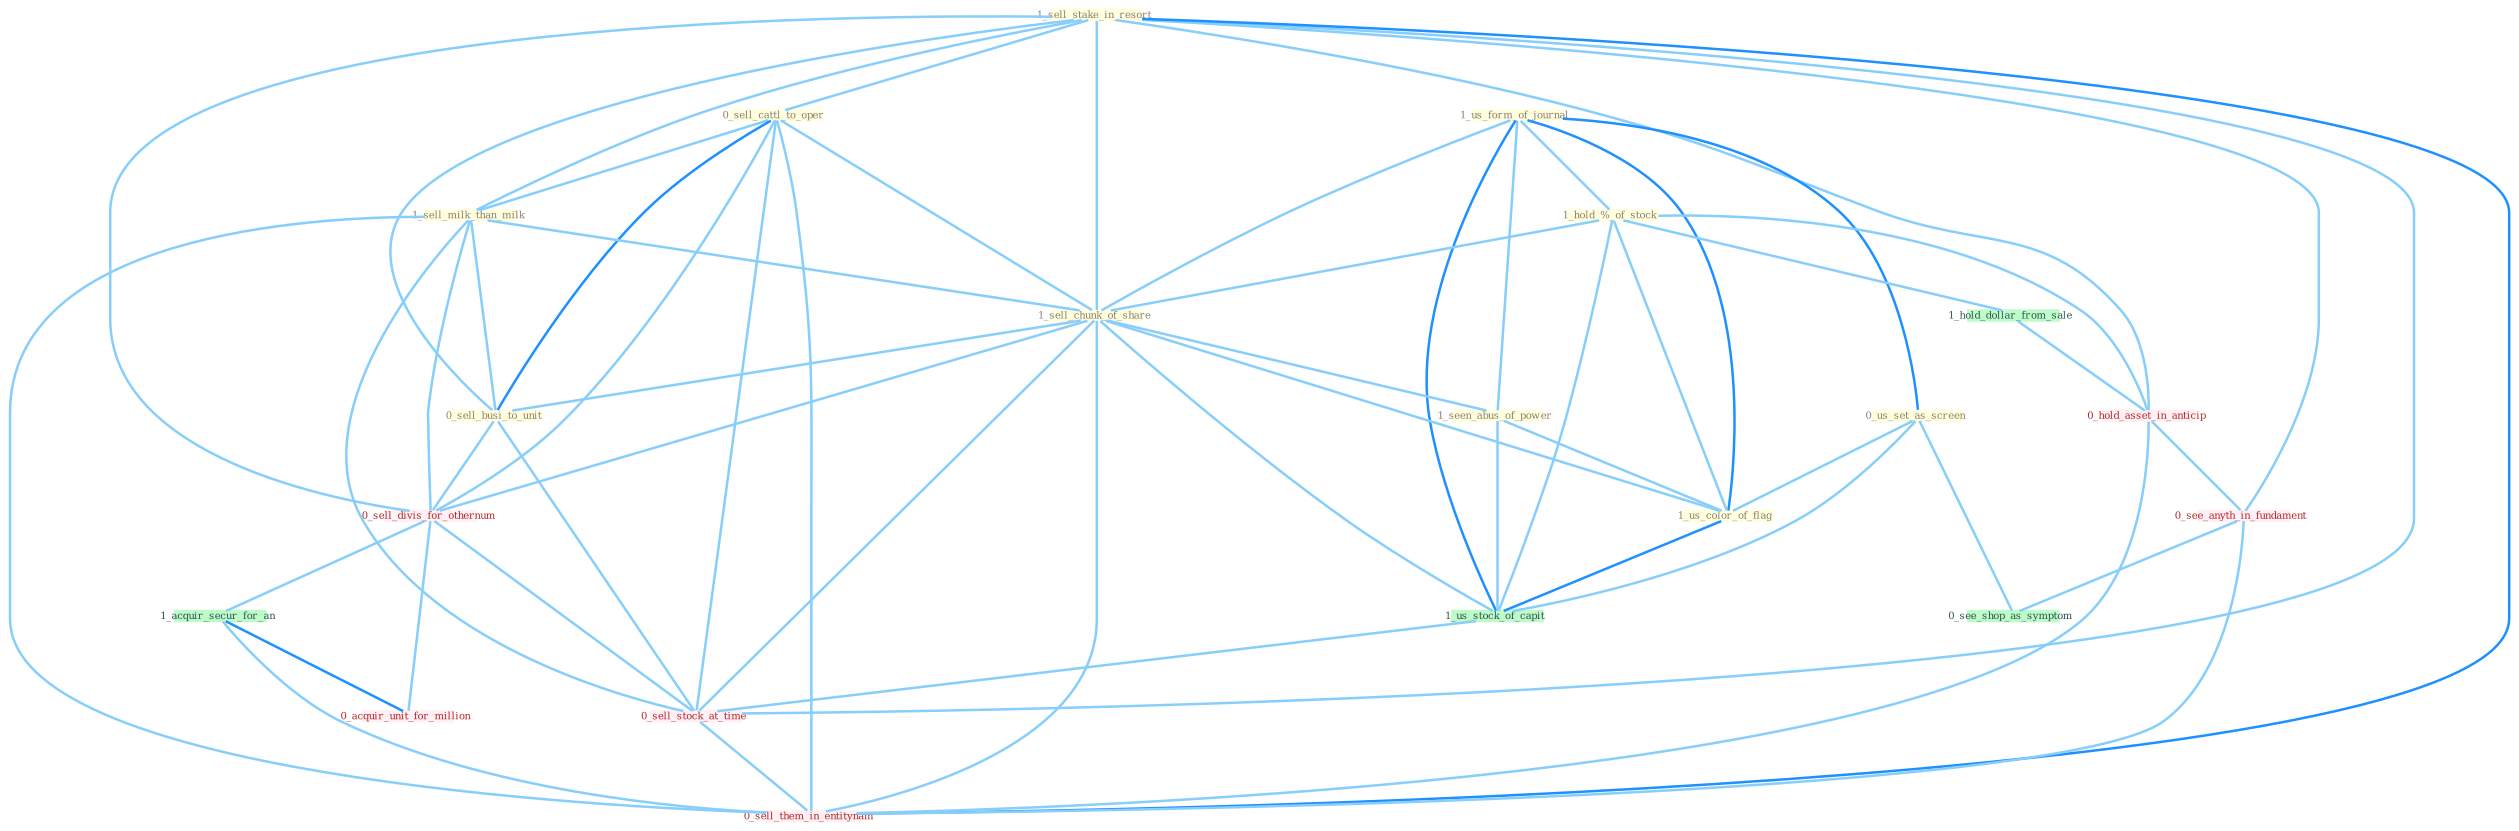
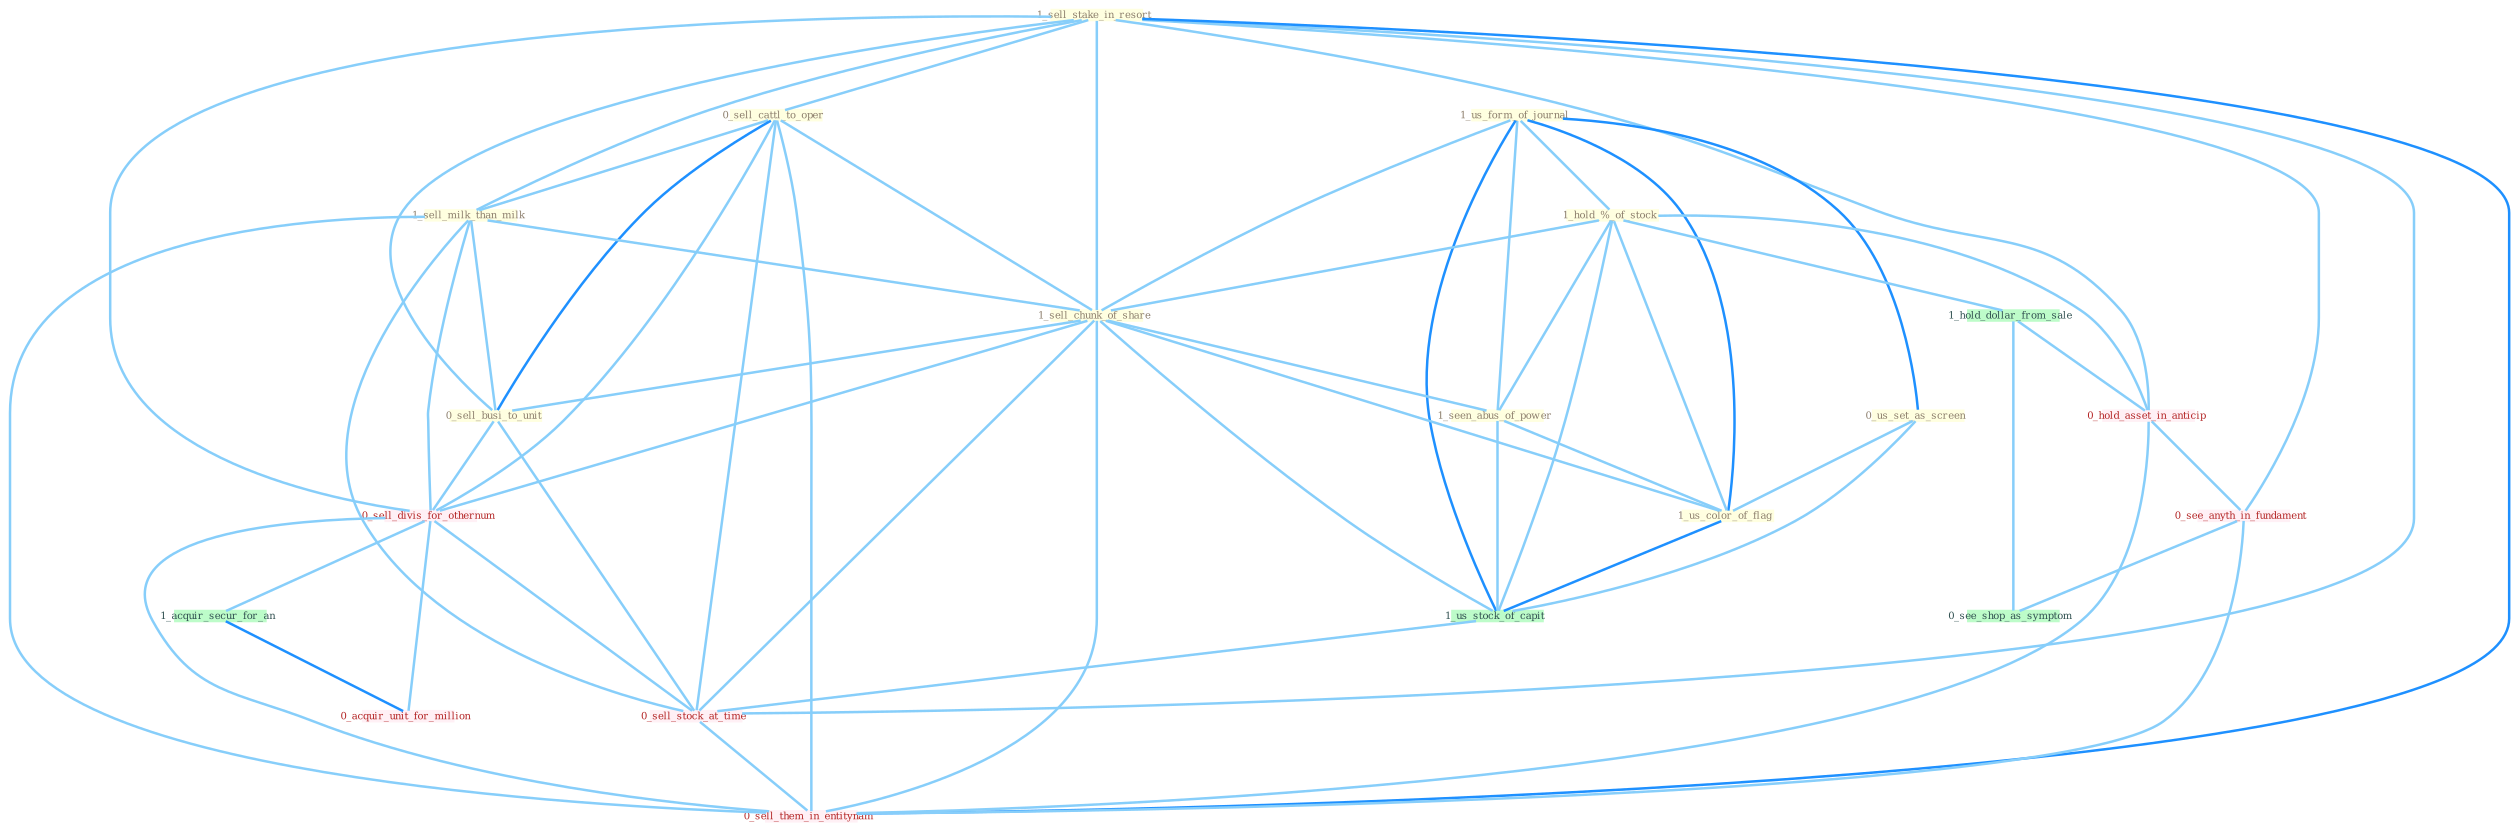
none -> (1555, 315)
(1966, 516) -> (2013, 466)
(473, 769) -> (301, 717)
